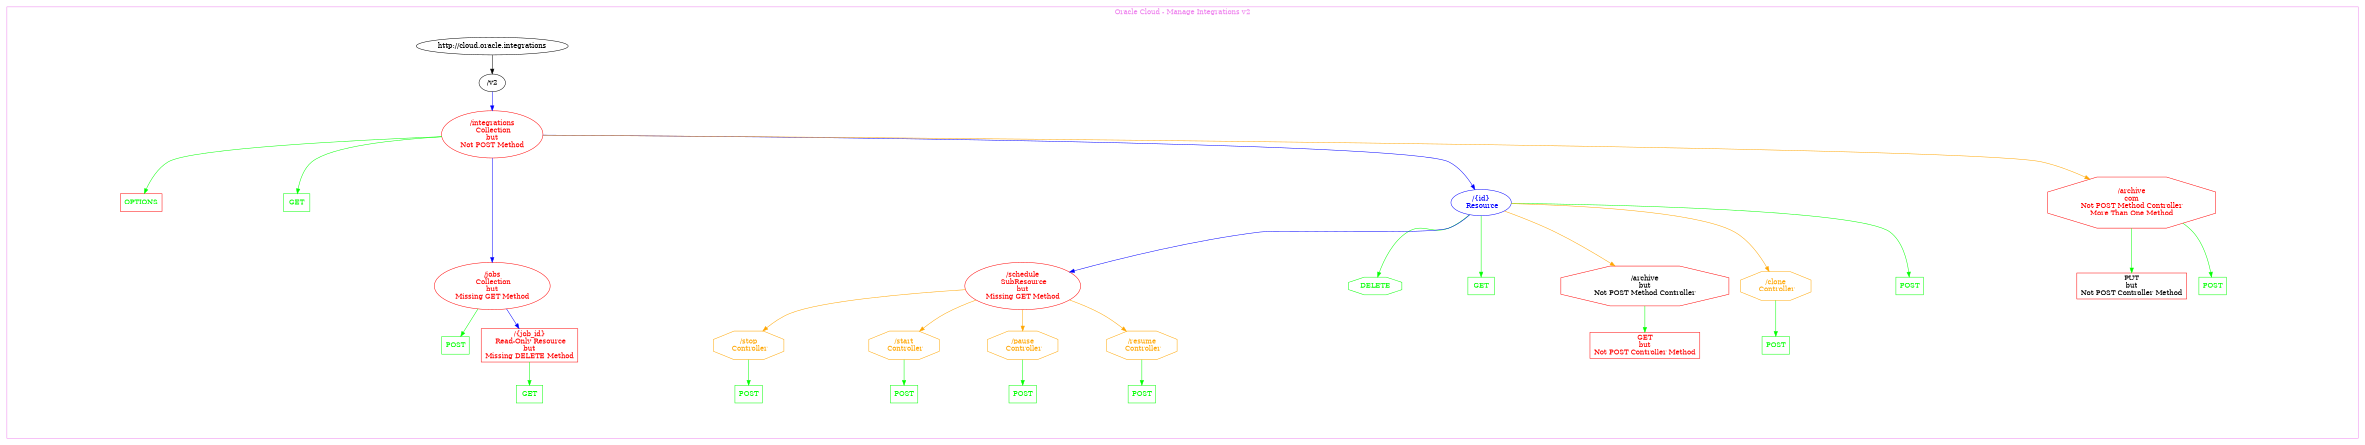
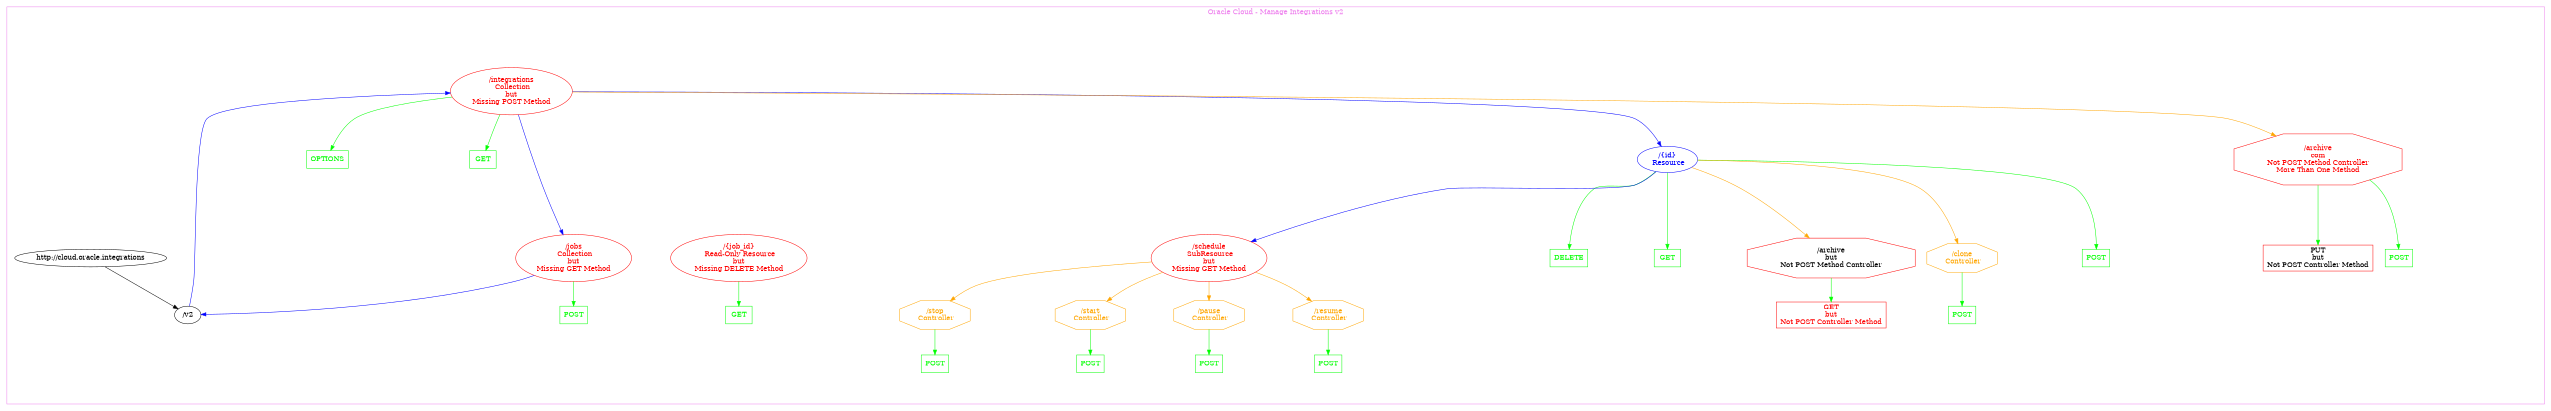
(492, 134) -> (511, 91)
(141, 203) -> (328, 159)
(1375, 286) -> (1569, 258)
(511, 317) -> (371, 305)
(530, 345) -> (739, 258)
